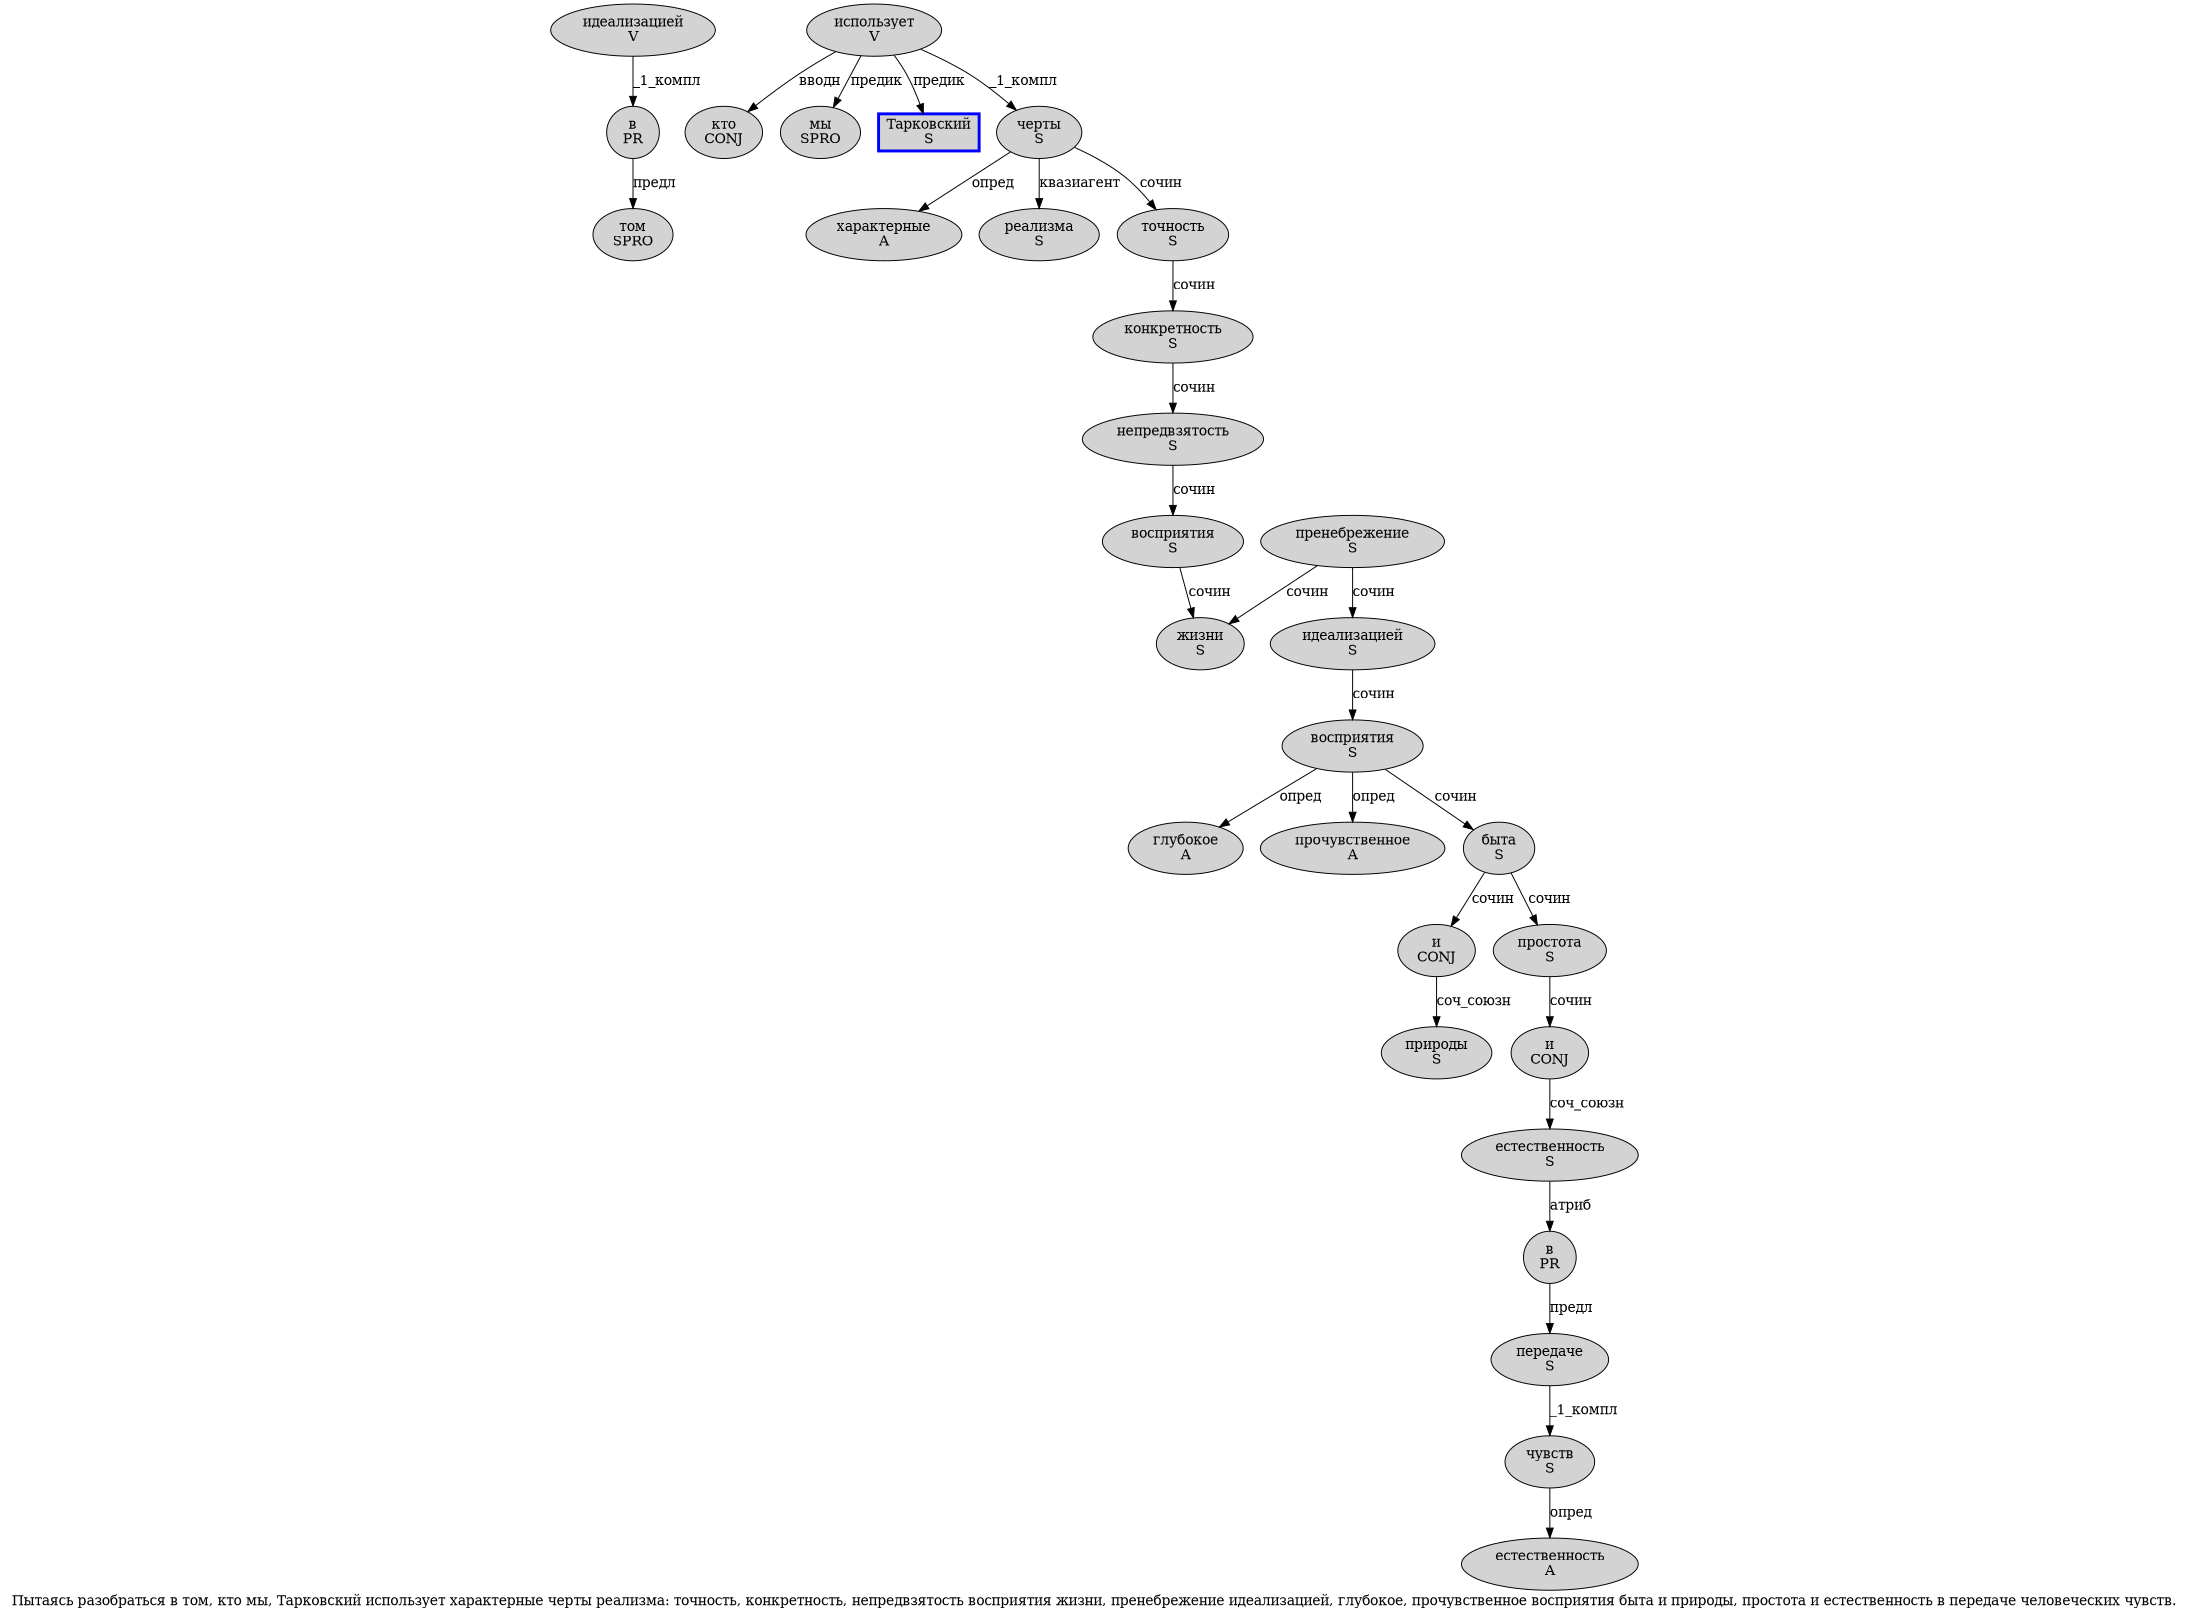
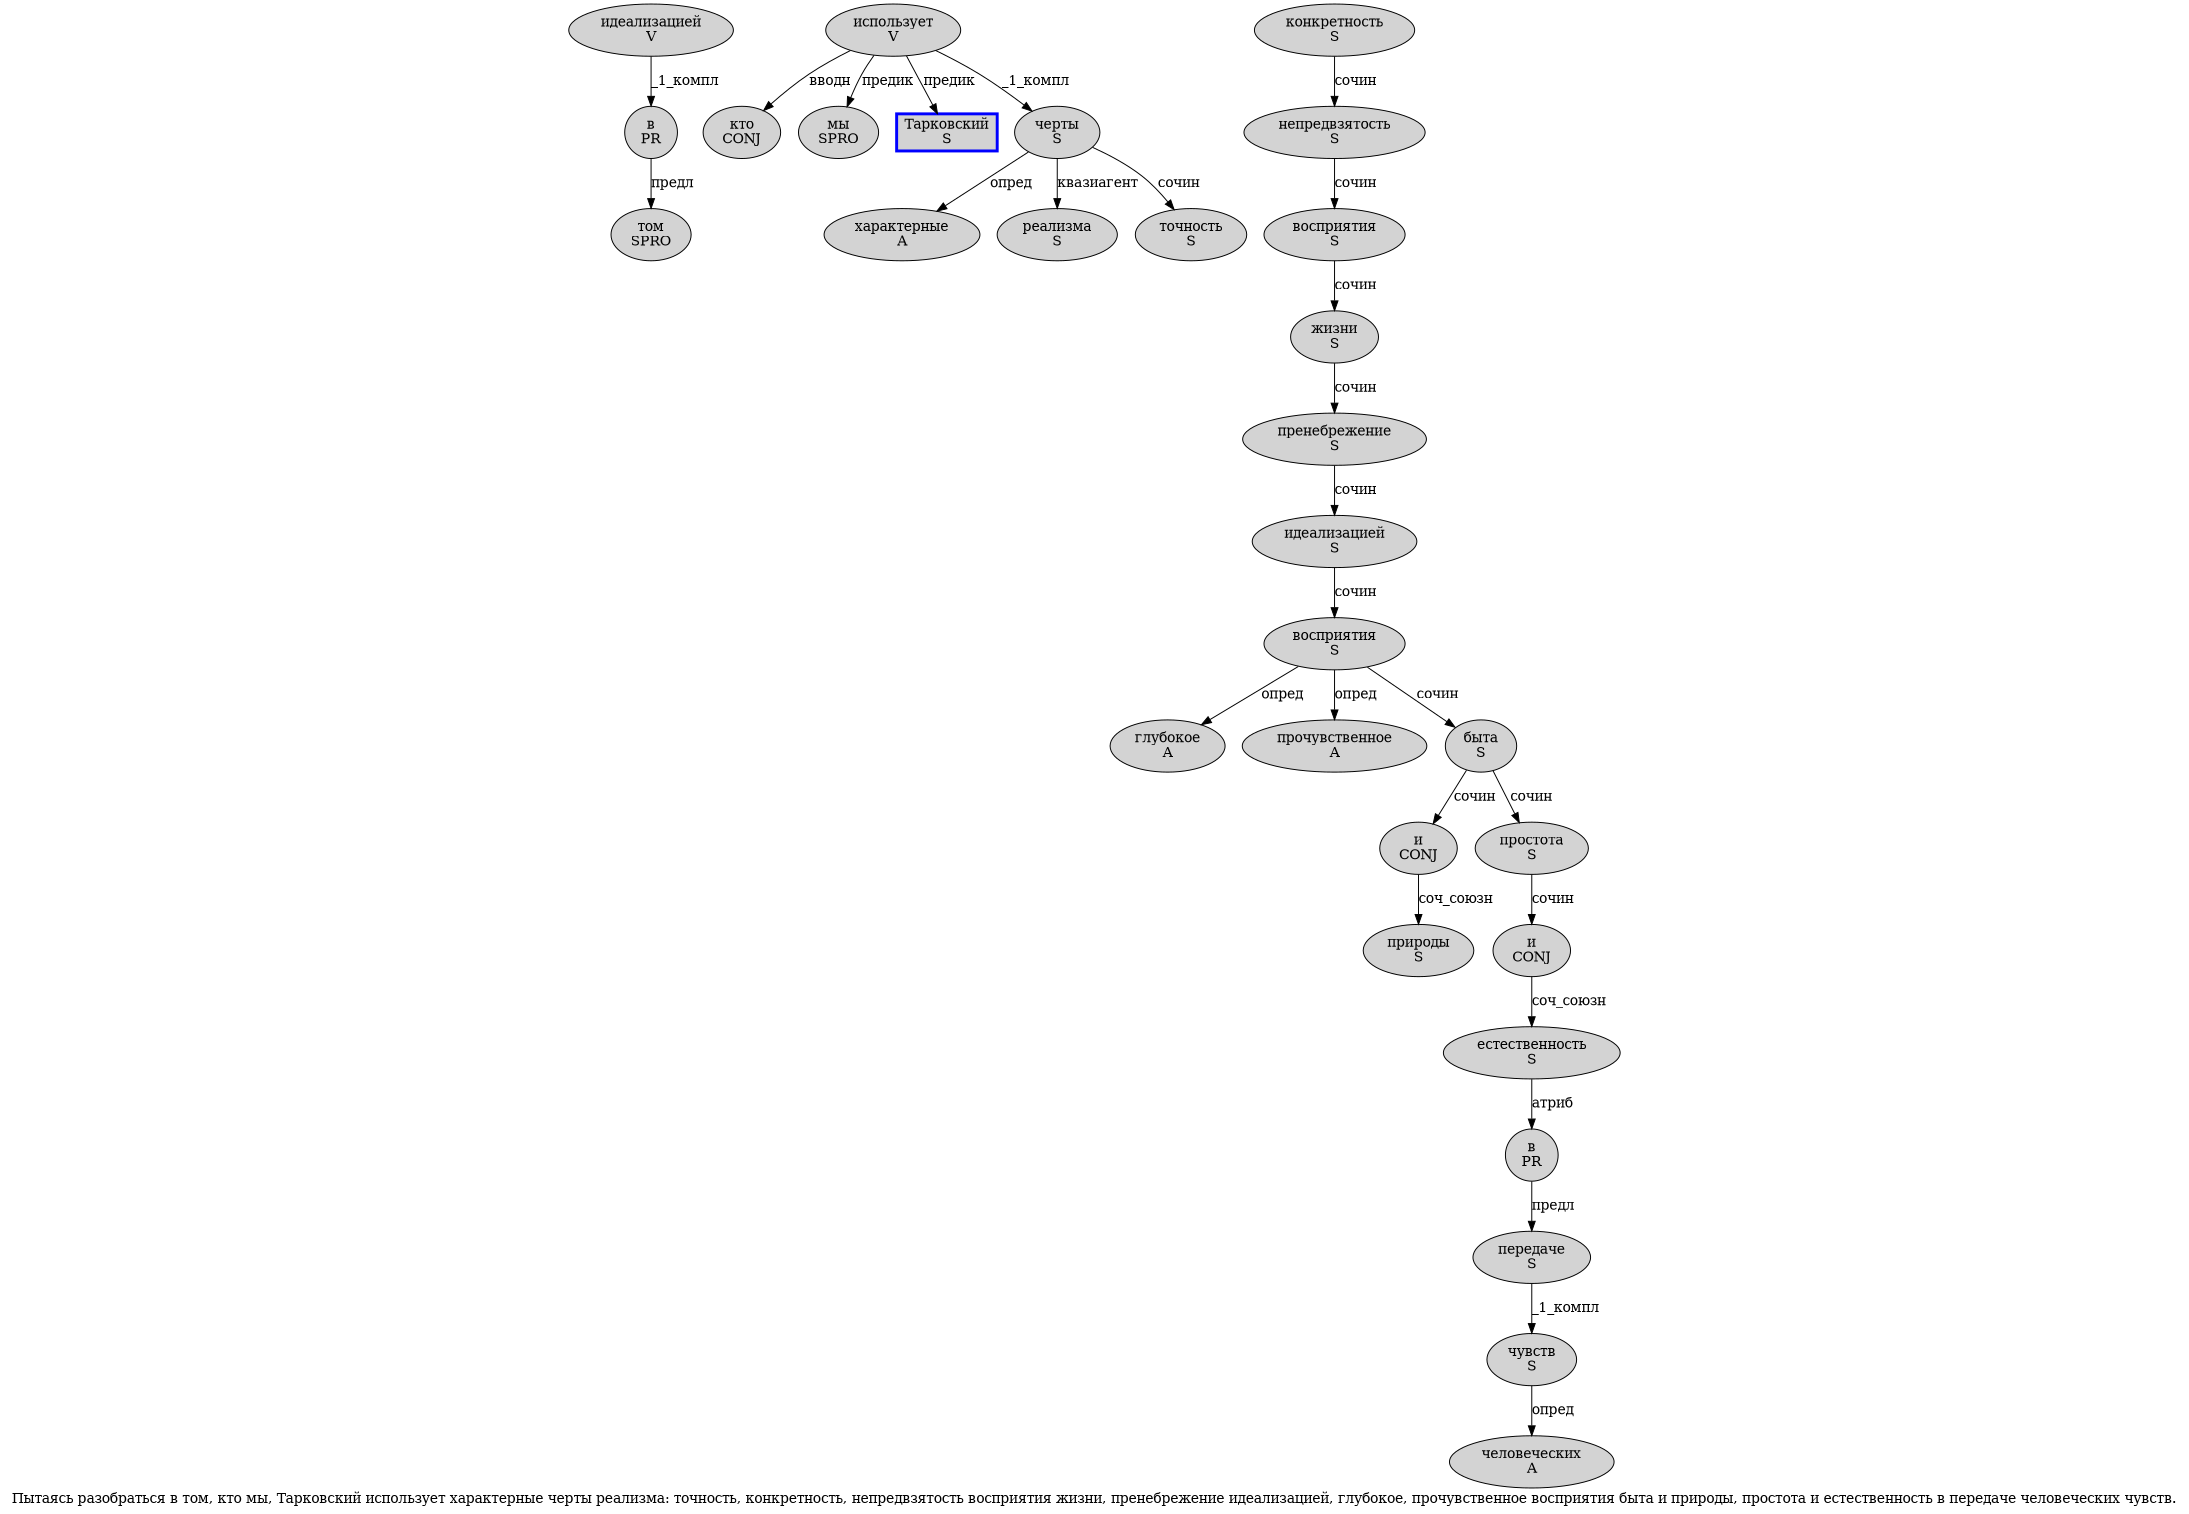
(1173, 281) -> none
(1277, 592) -> (1335, 383)
(1550, 1564) -> (1532, 1462)
